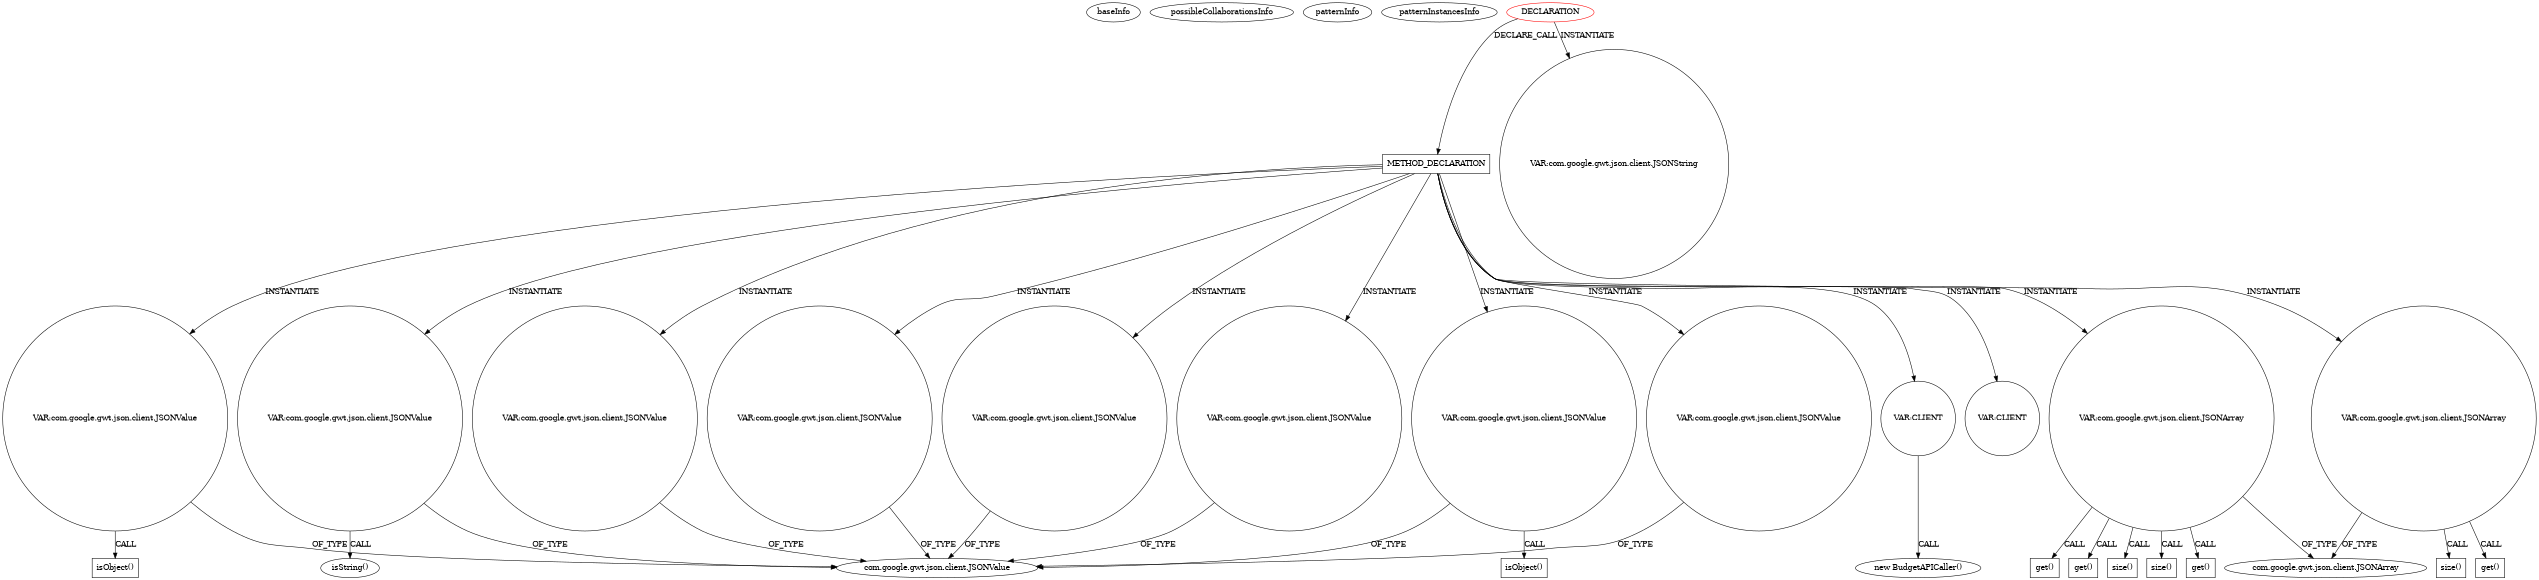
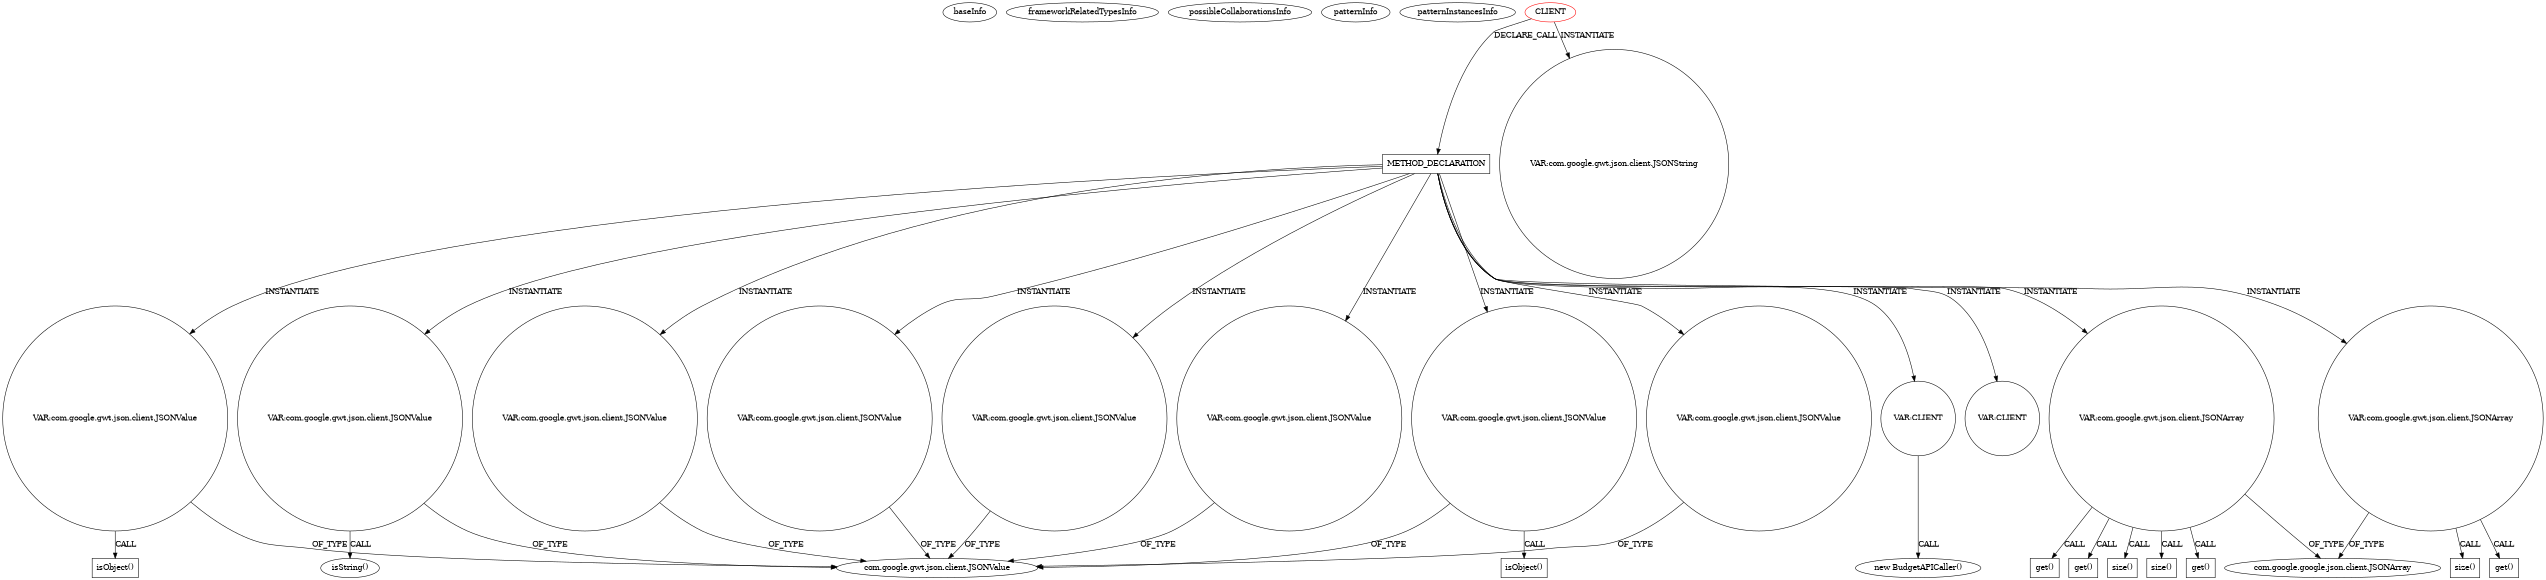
none -> (1082, 12)
(1550, 12) -> (1550, 12)
(2326, 568) -> (2333, 568)
